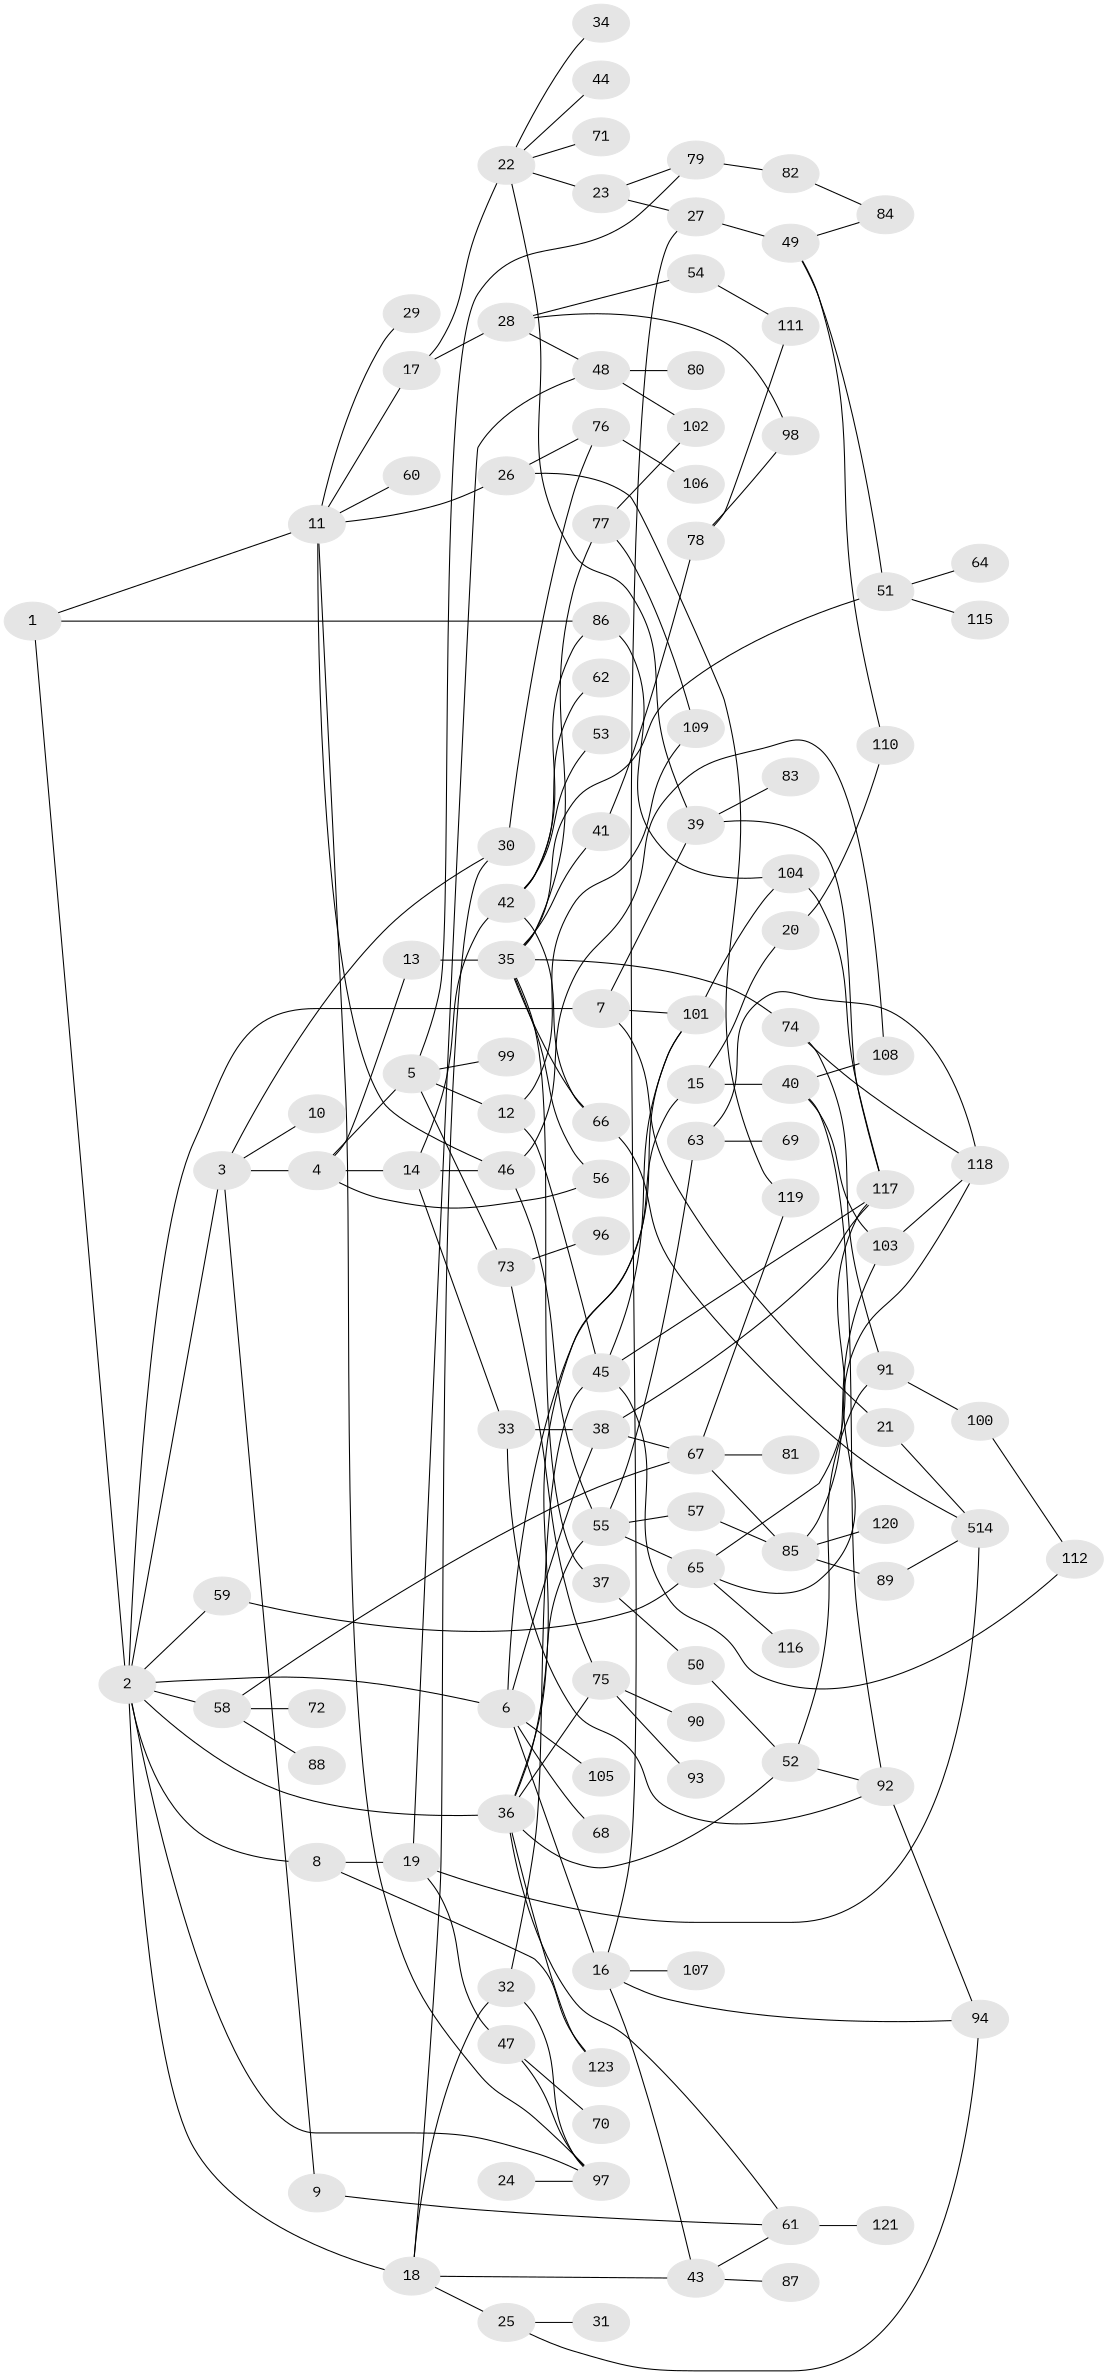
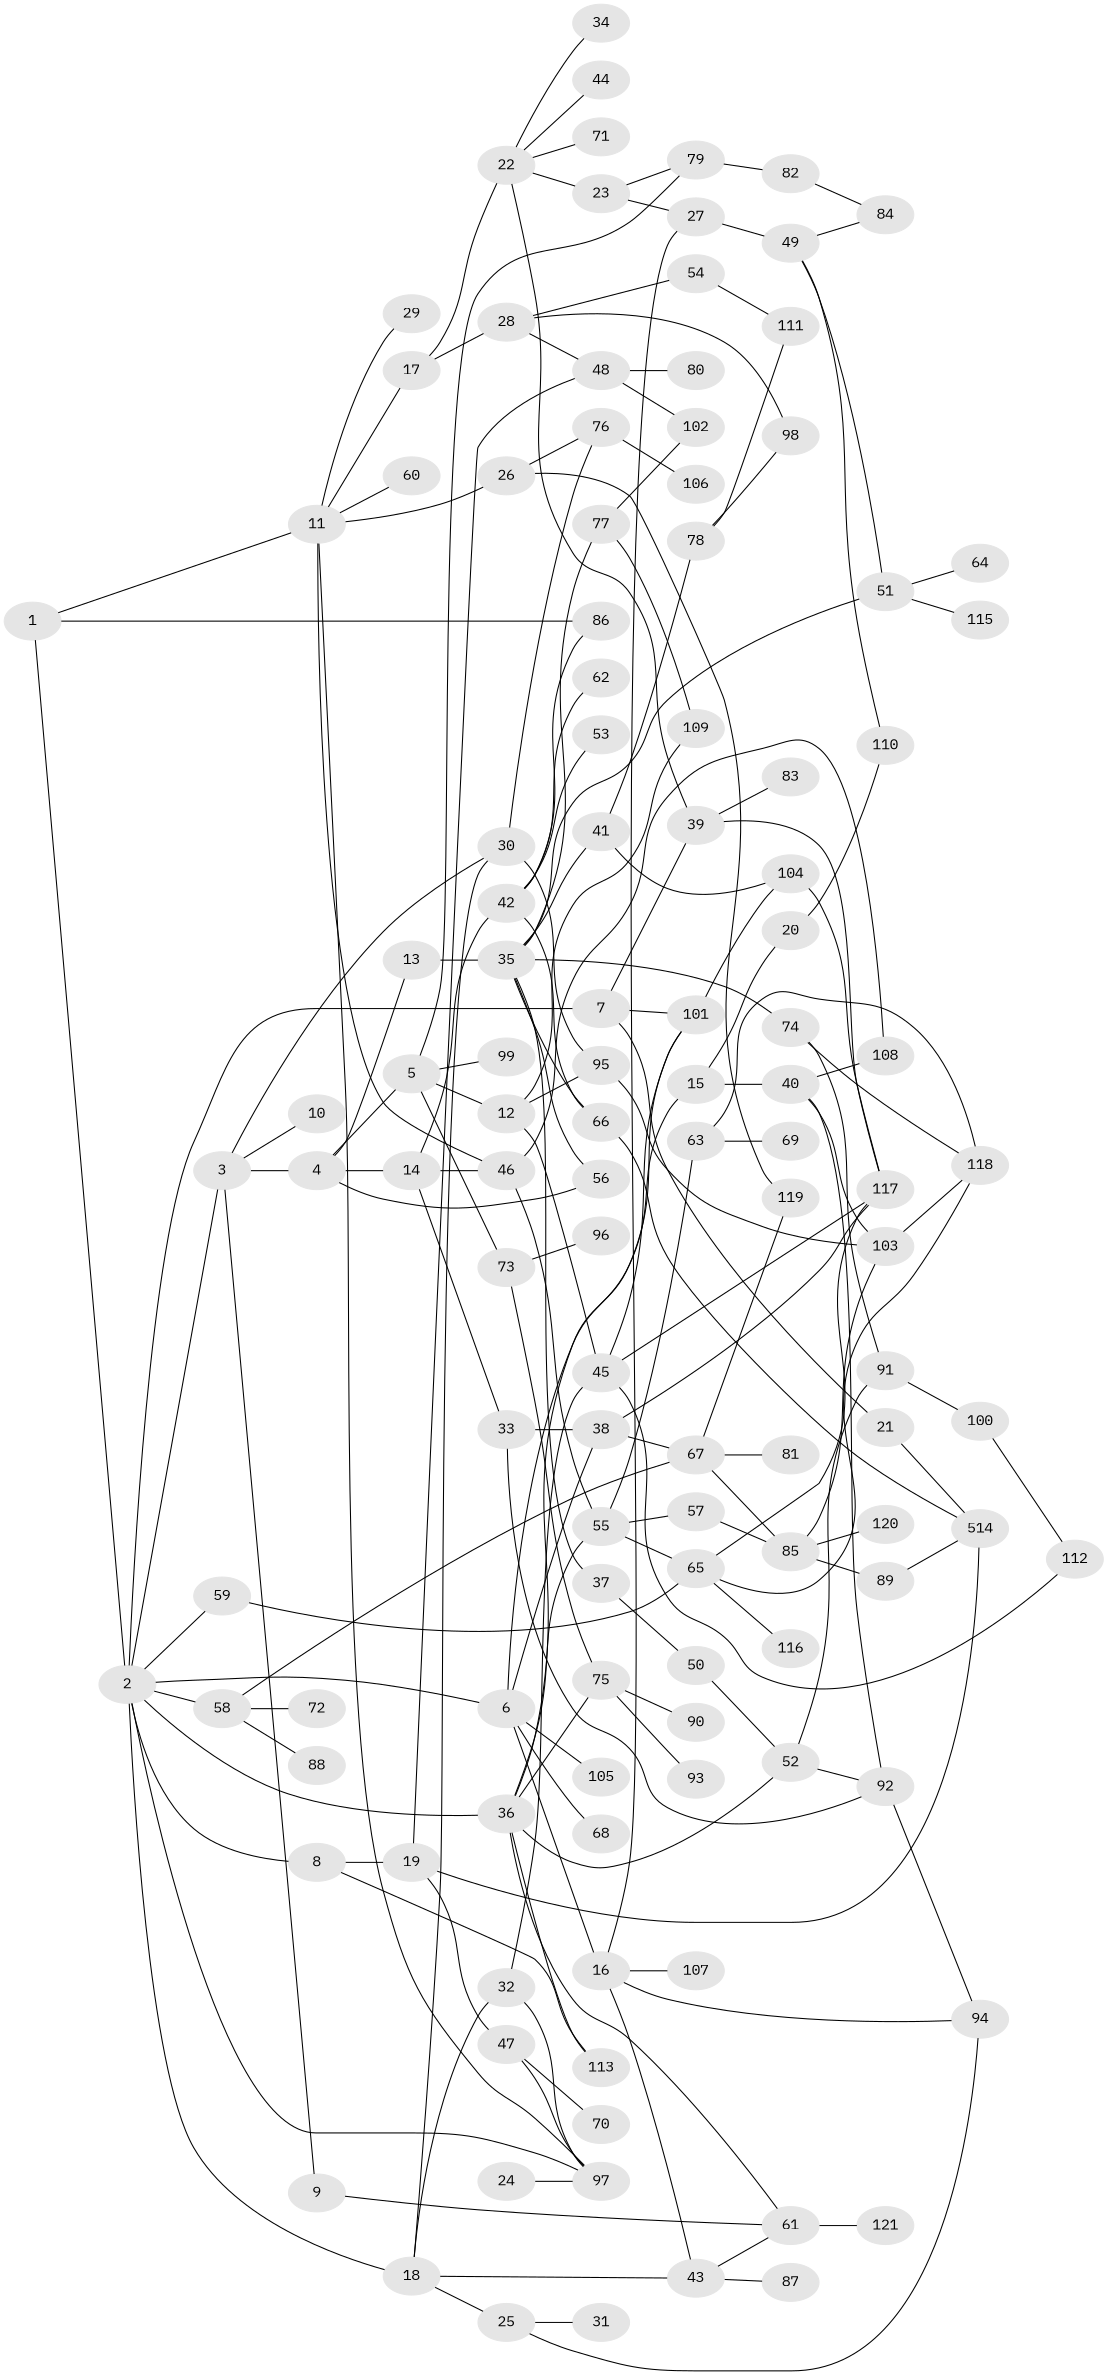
(639, 796) -> (683, 893)
none -> (601, 1065)
(601, 2068) -> (601, 2068)
